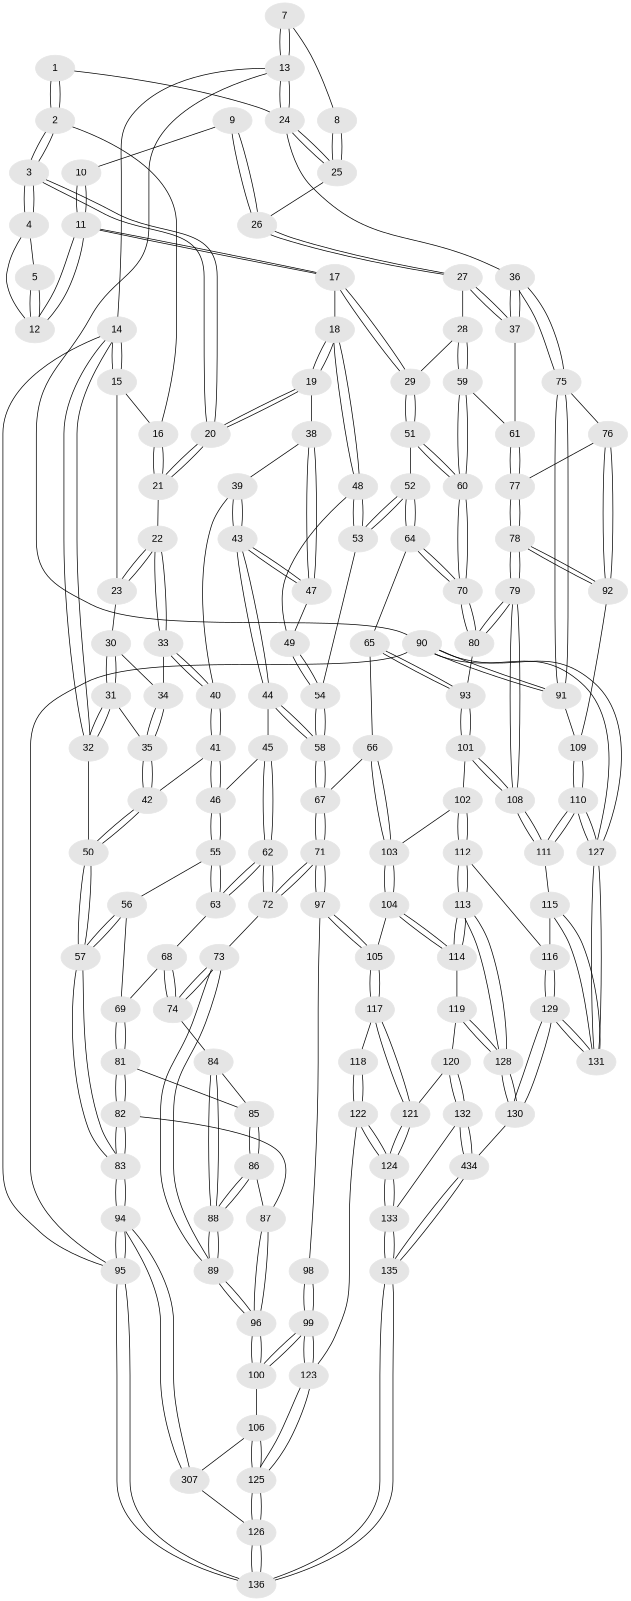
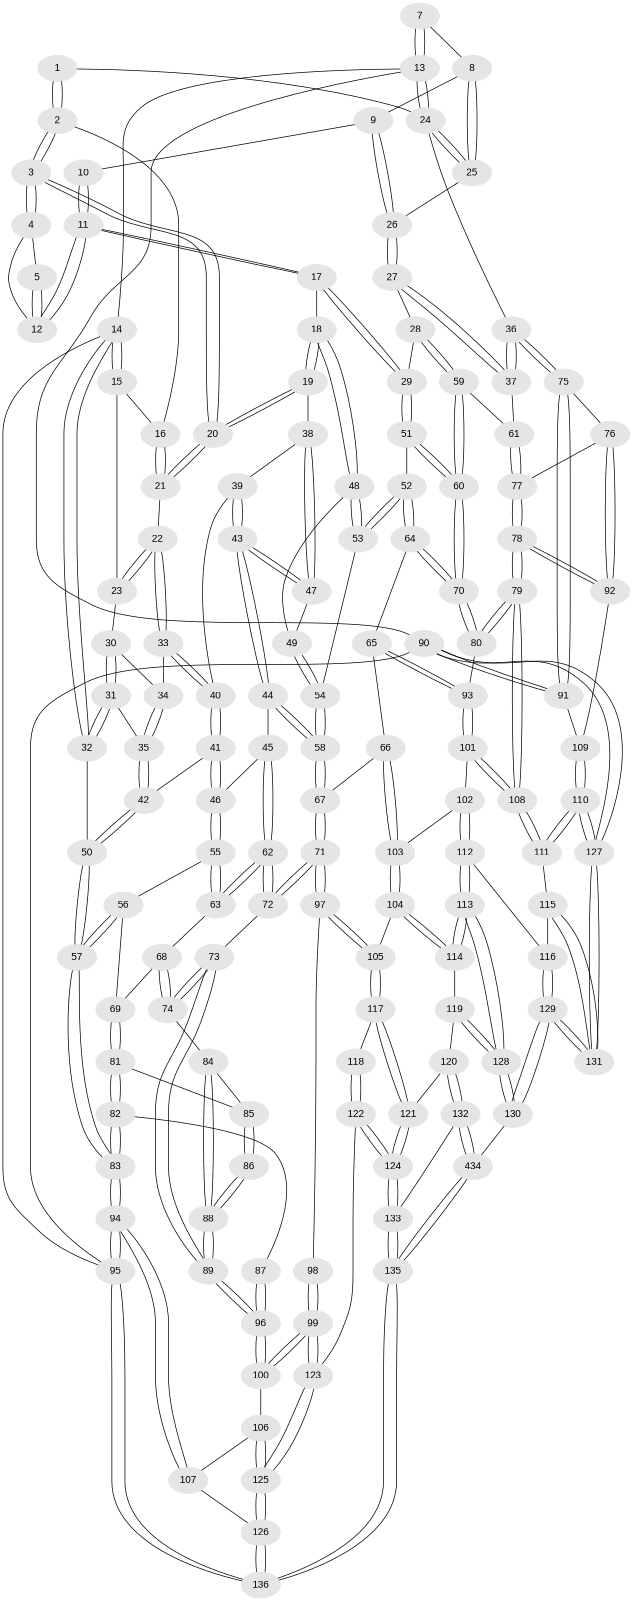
none -> (423, 94)
(260, 1193) -> none
(190, 1480) -> (188, 1480)
